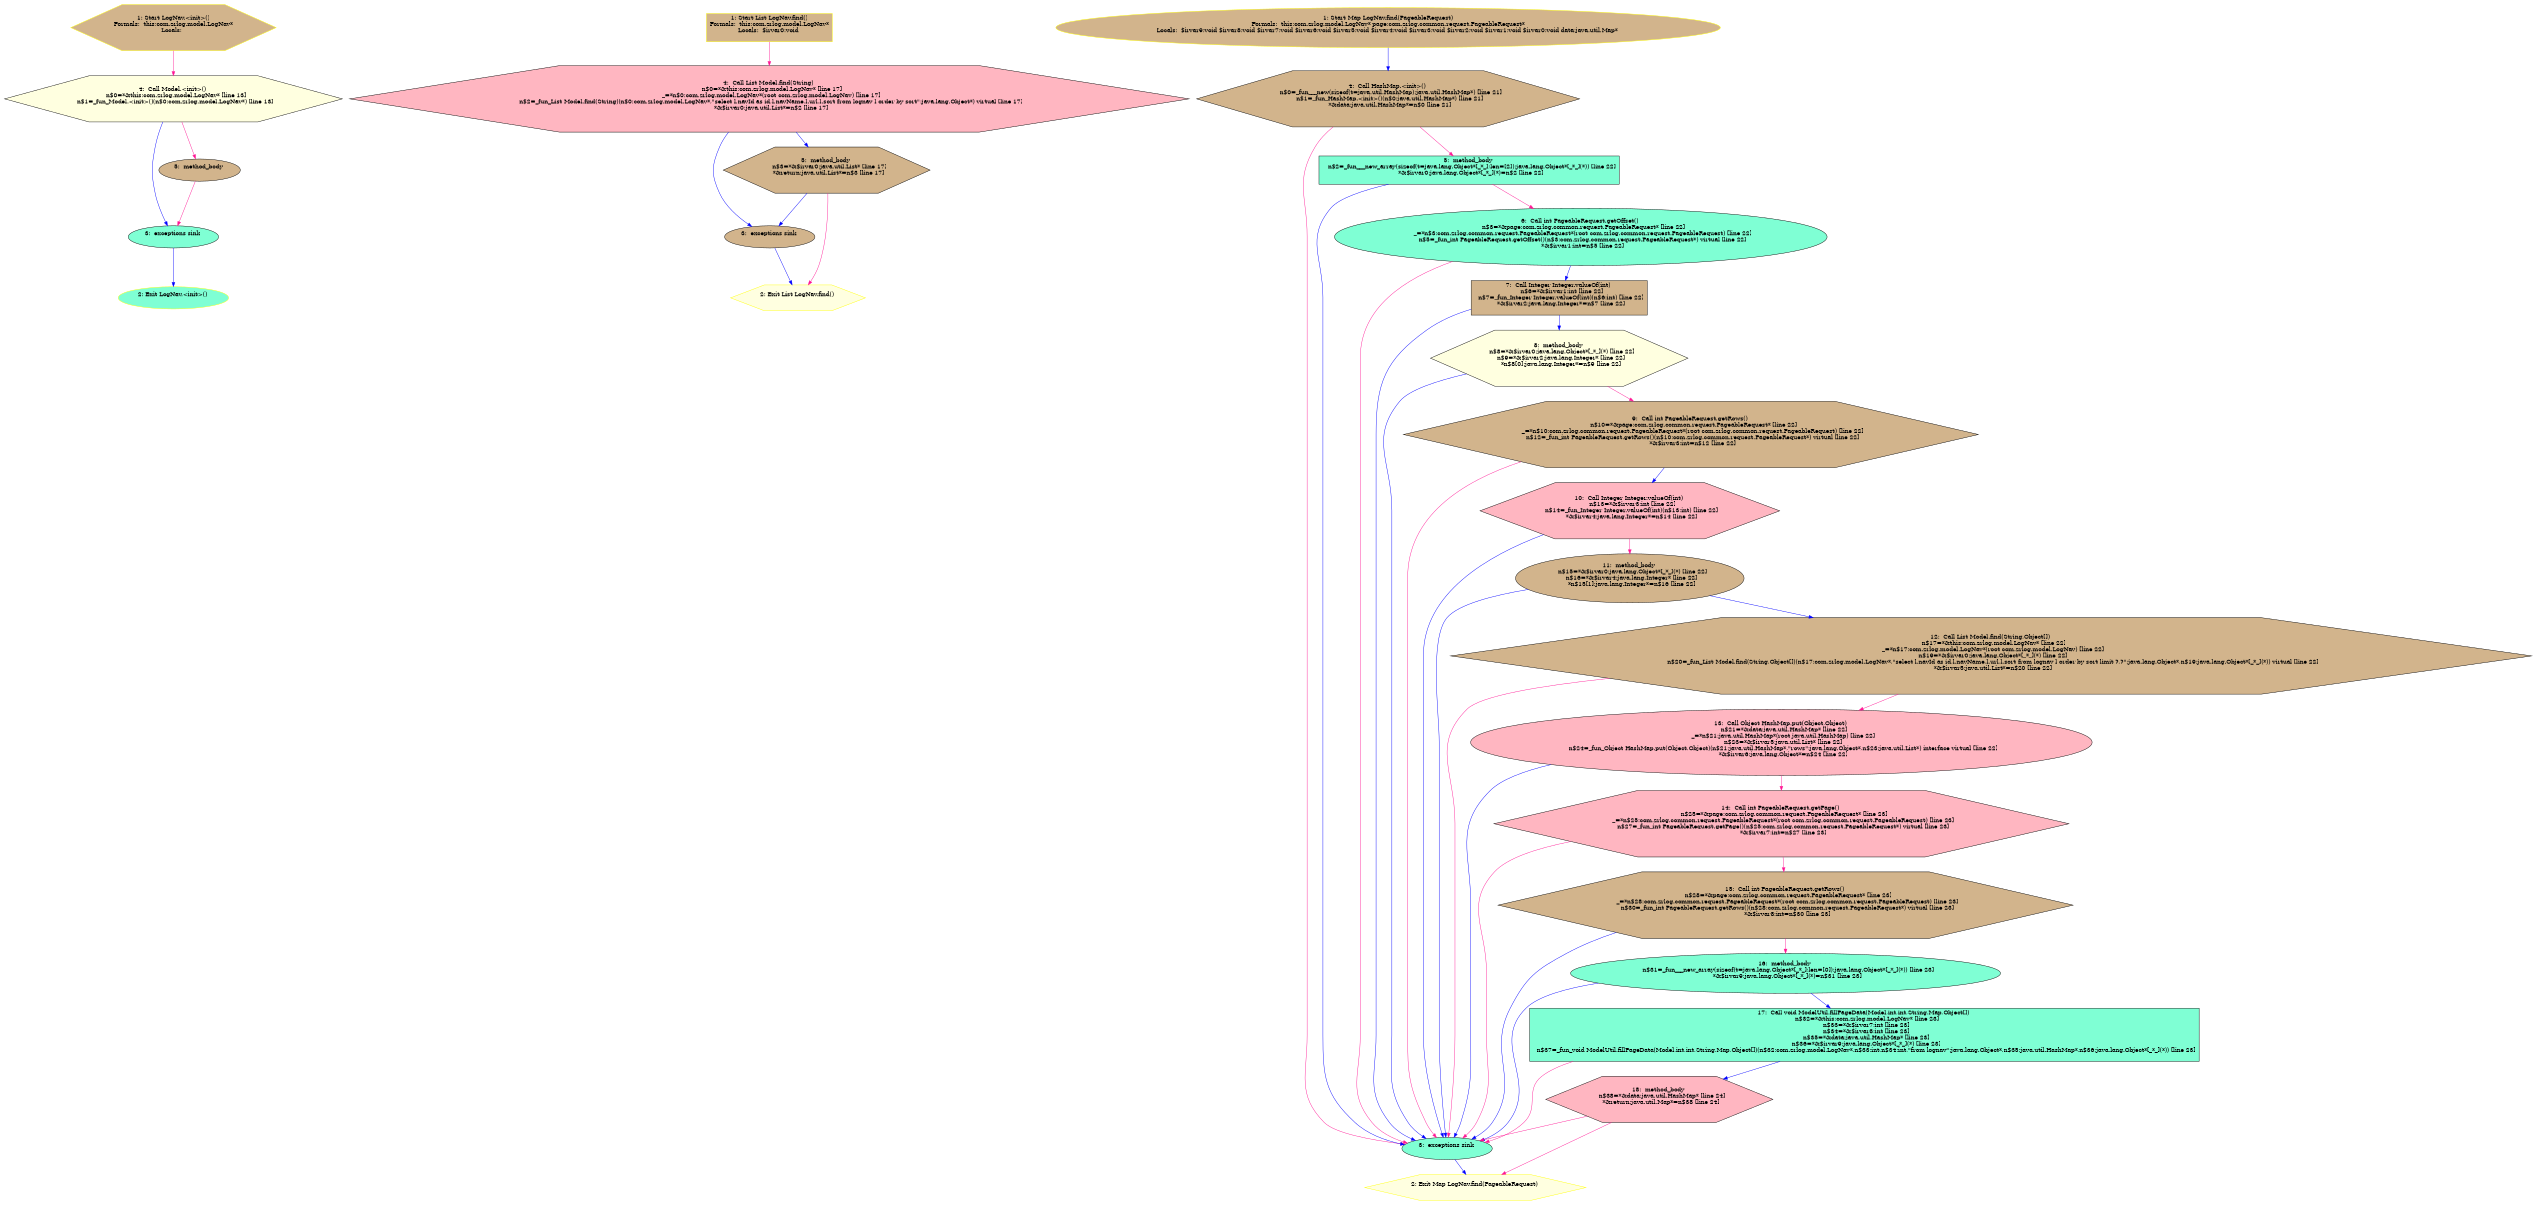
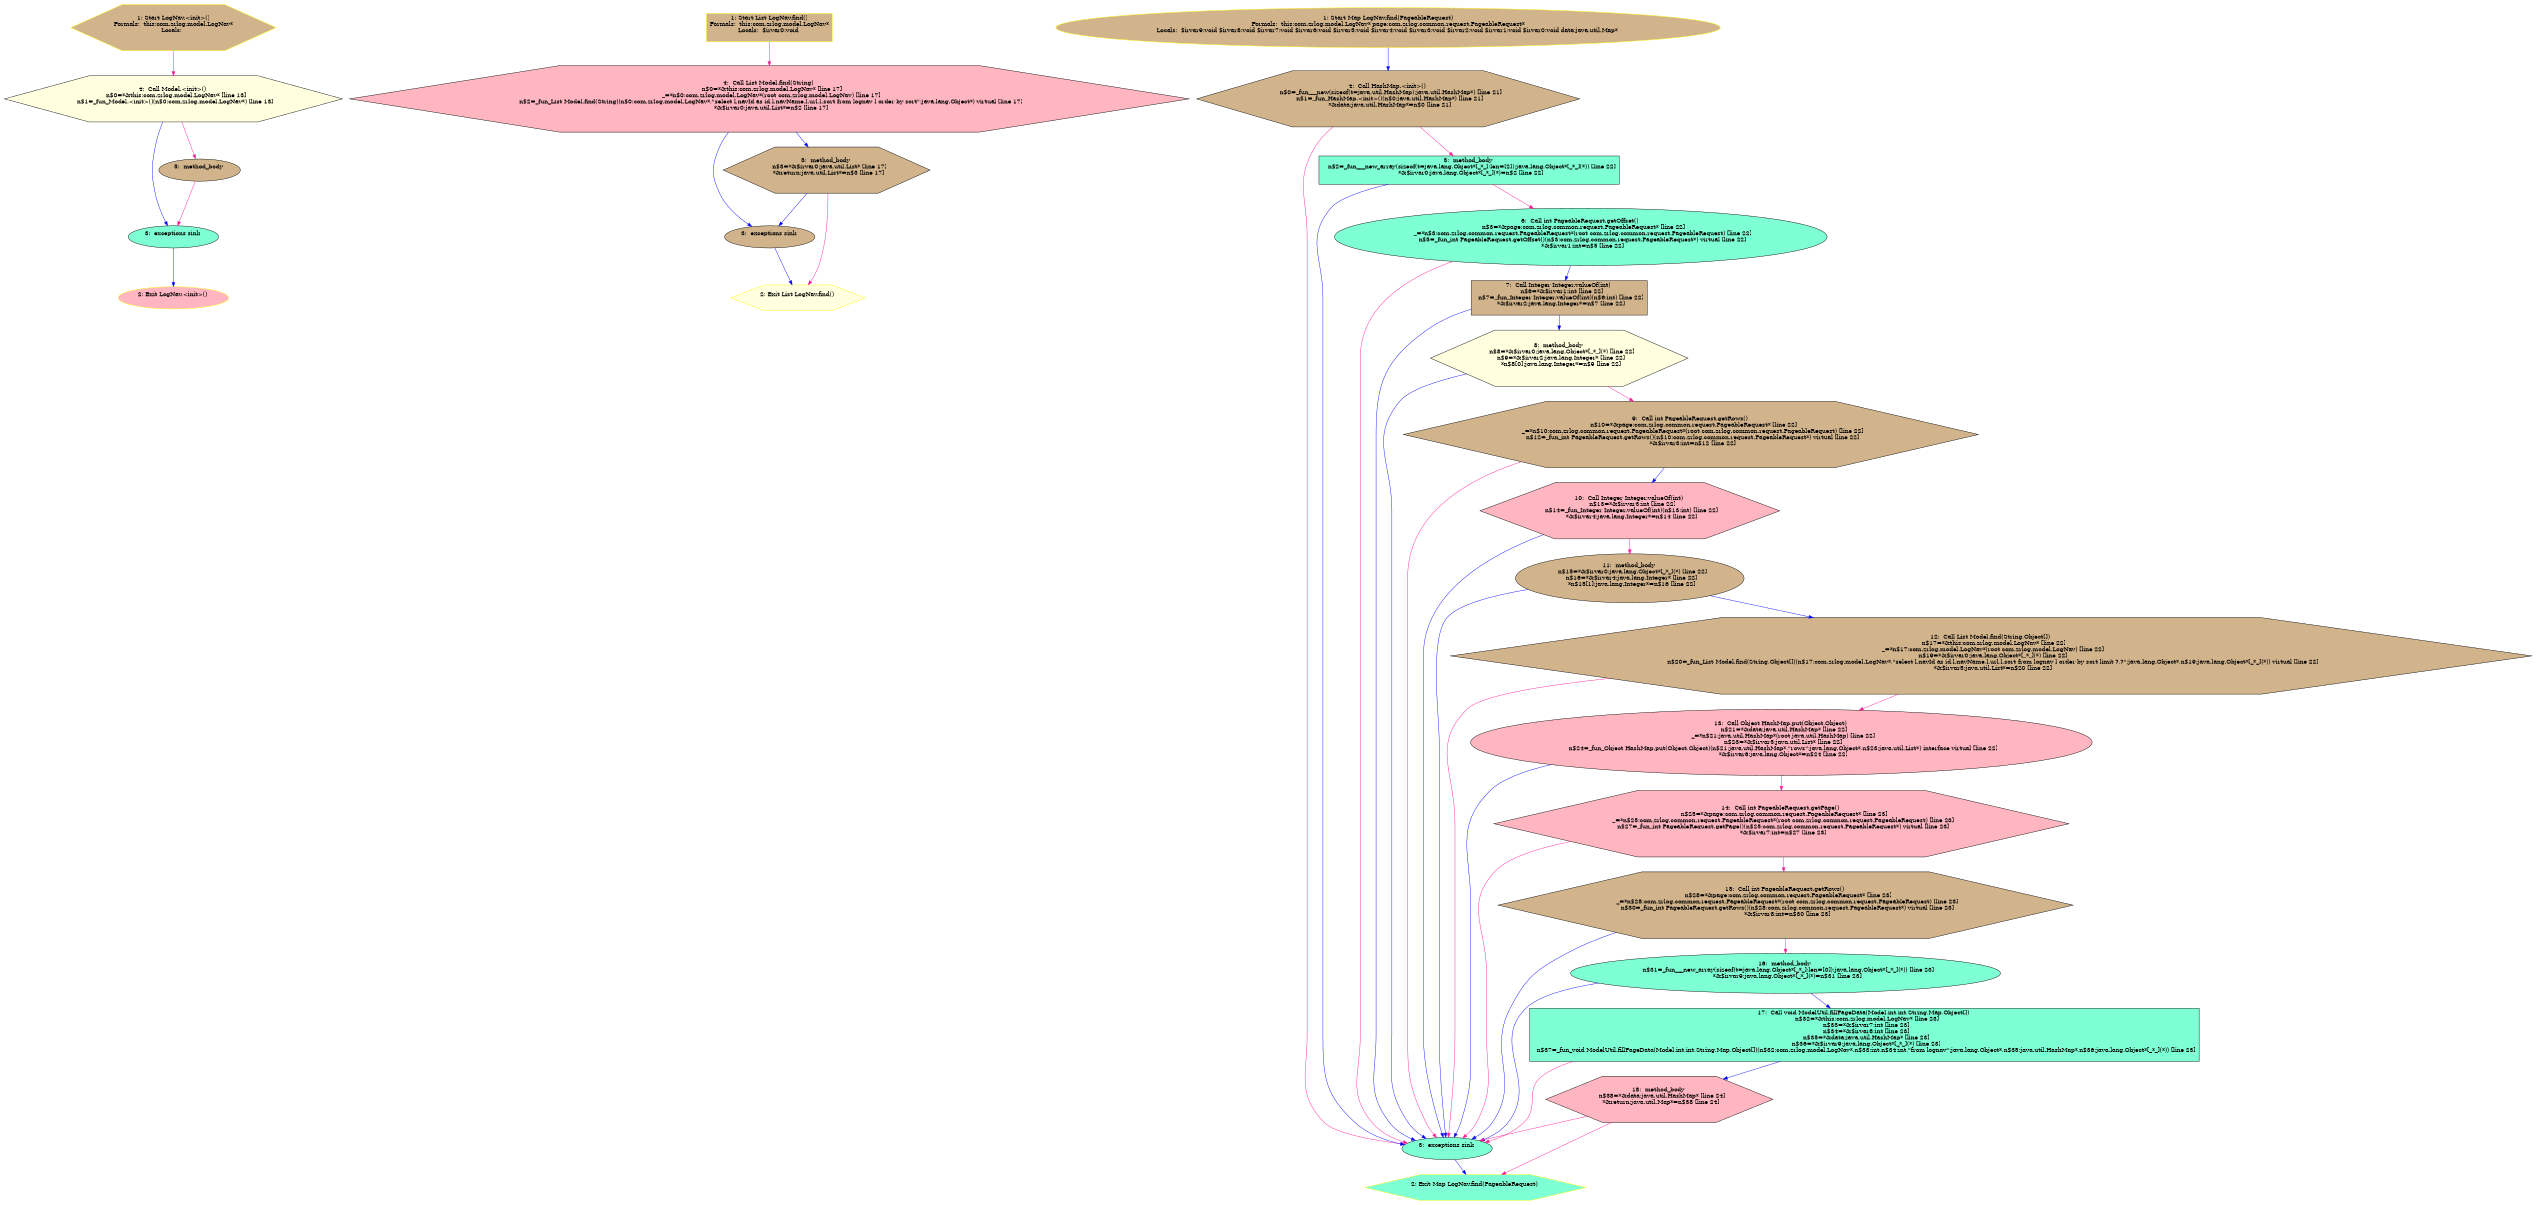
(173, 298) -> (173, 298)
(1475, 1188) -> (1475, 1188)
